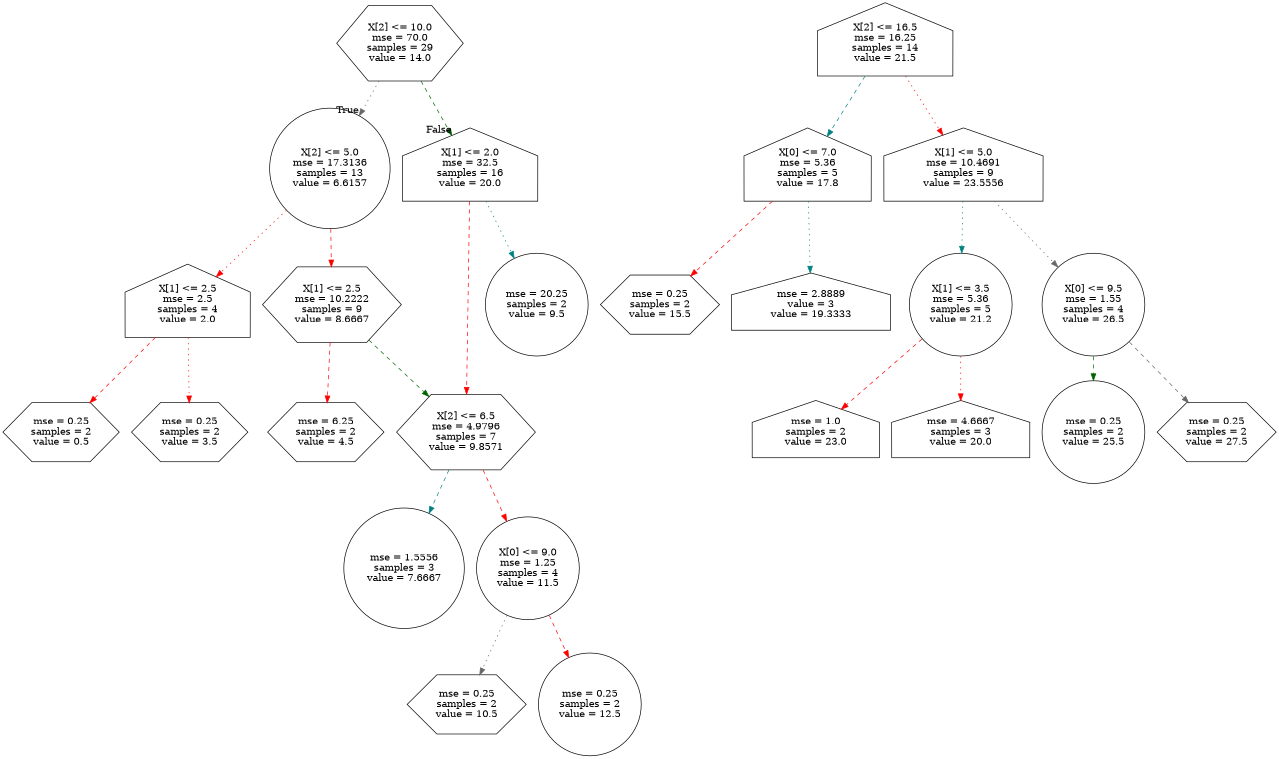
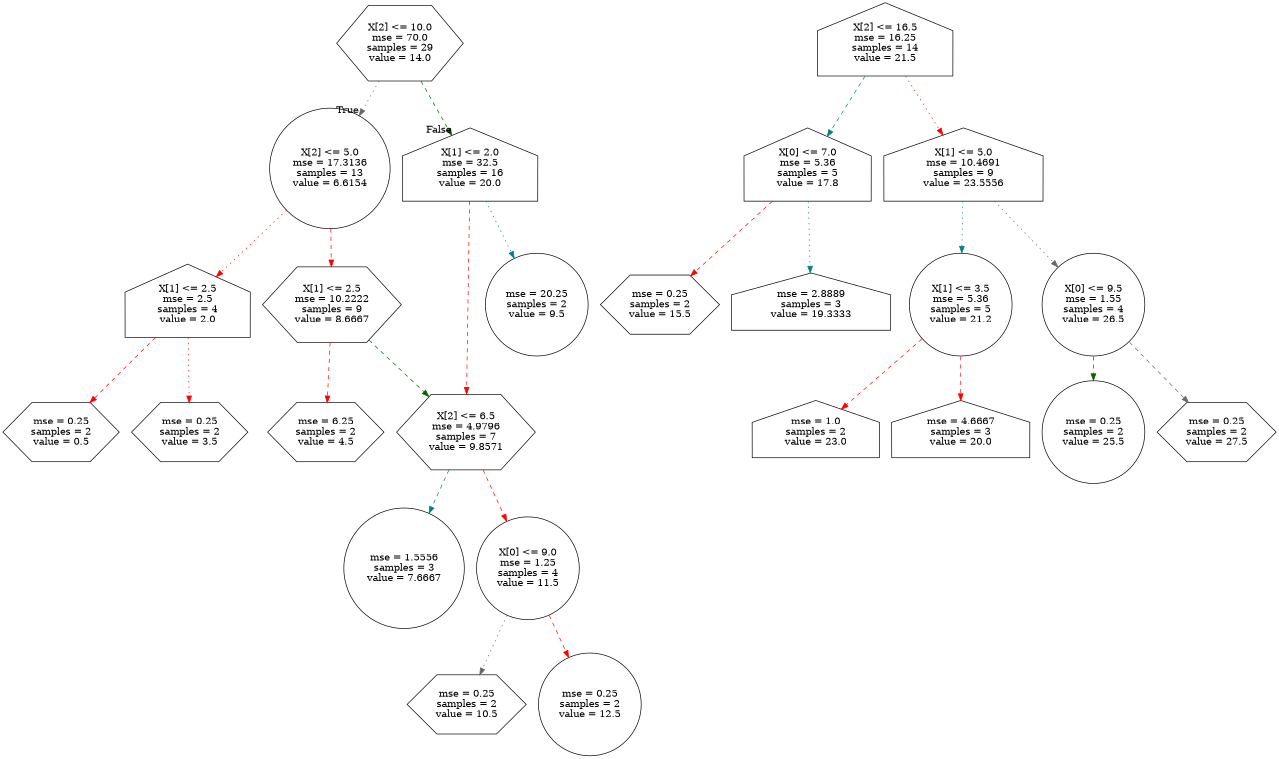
(330, 168) -> (330, 168)
(811, 305) -> (811, 305)
(961, 375) -> (961, 375)
